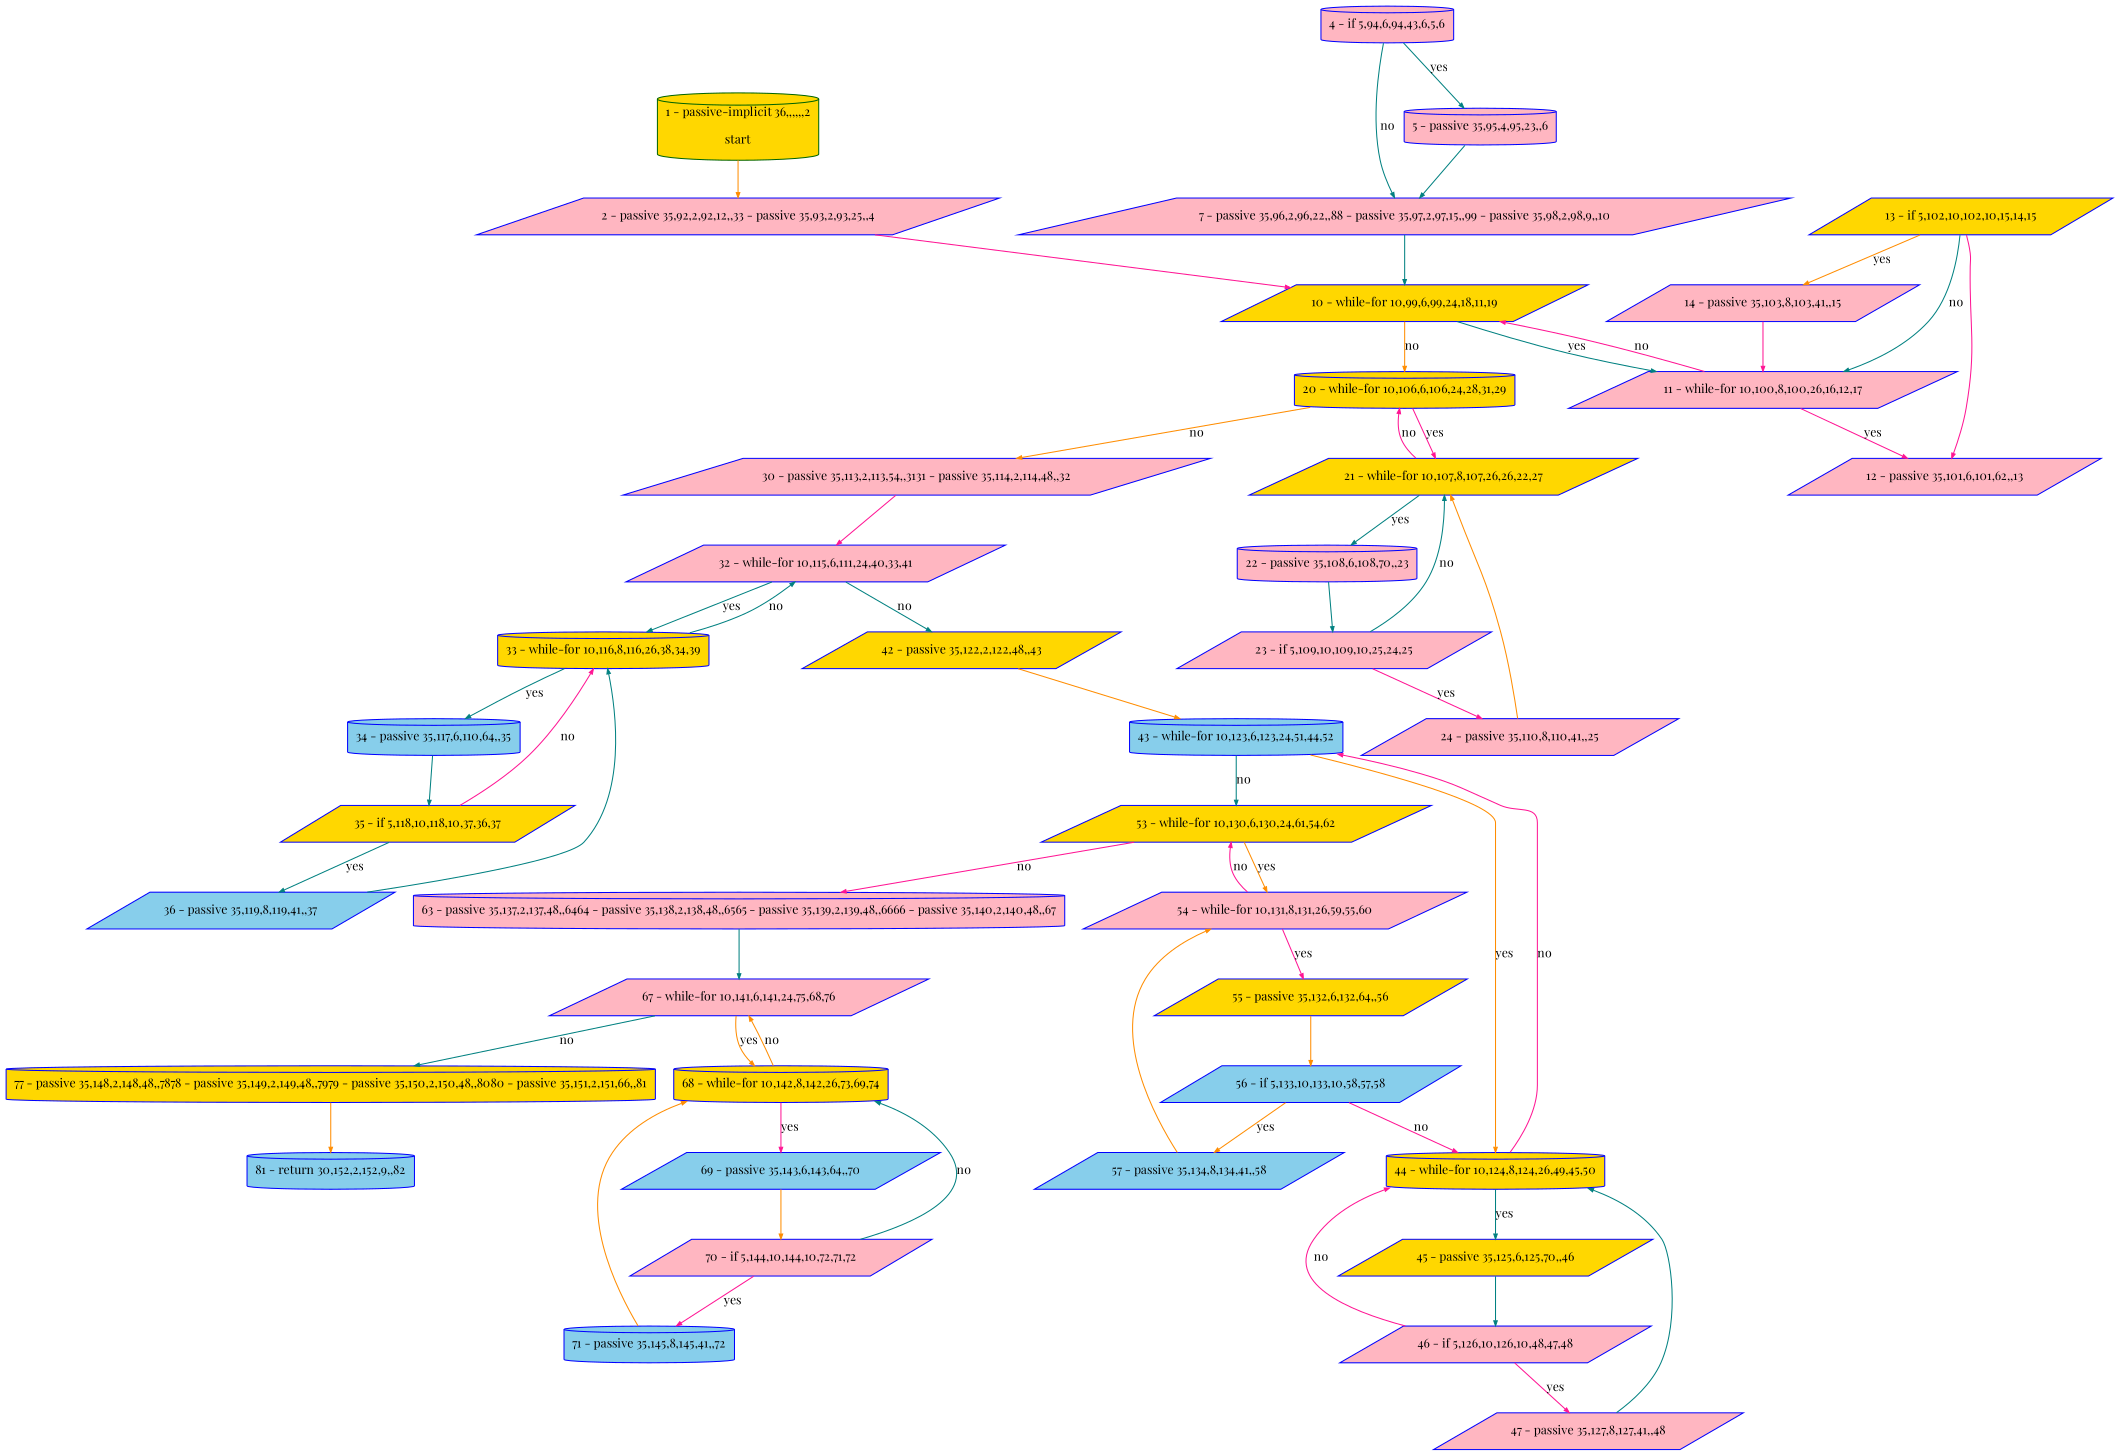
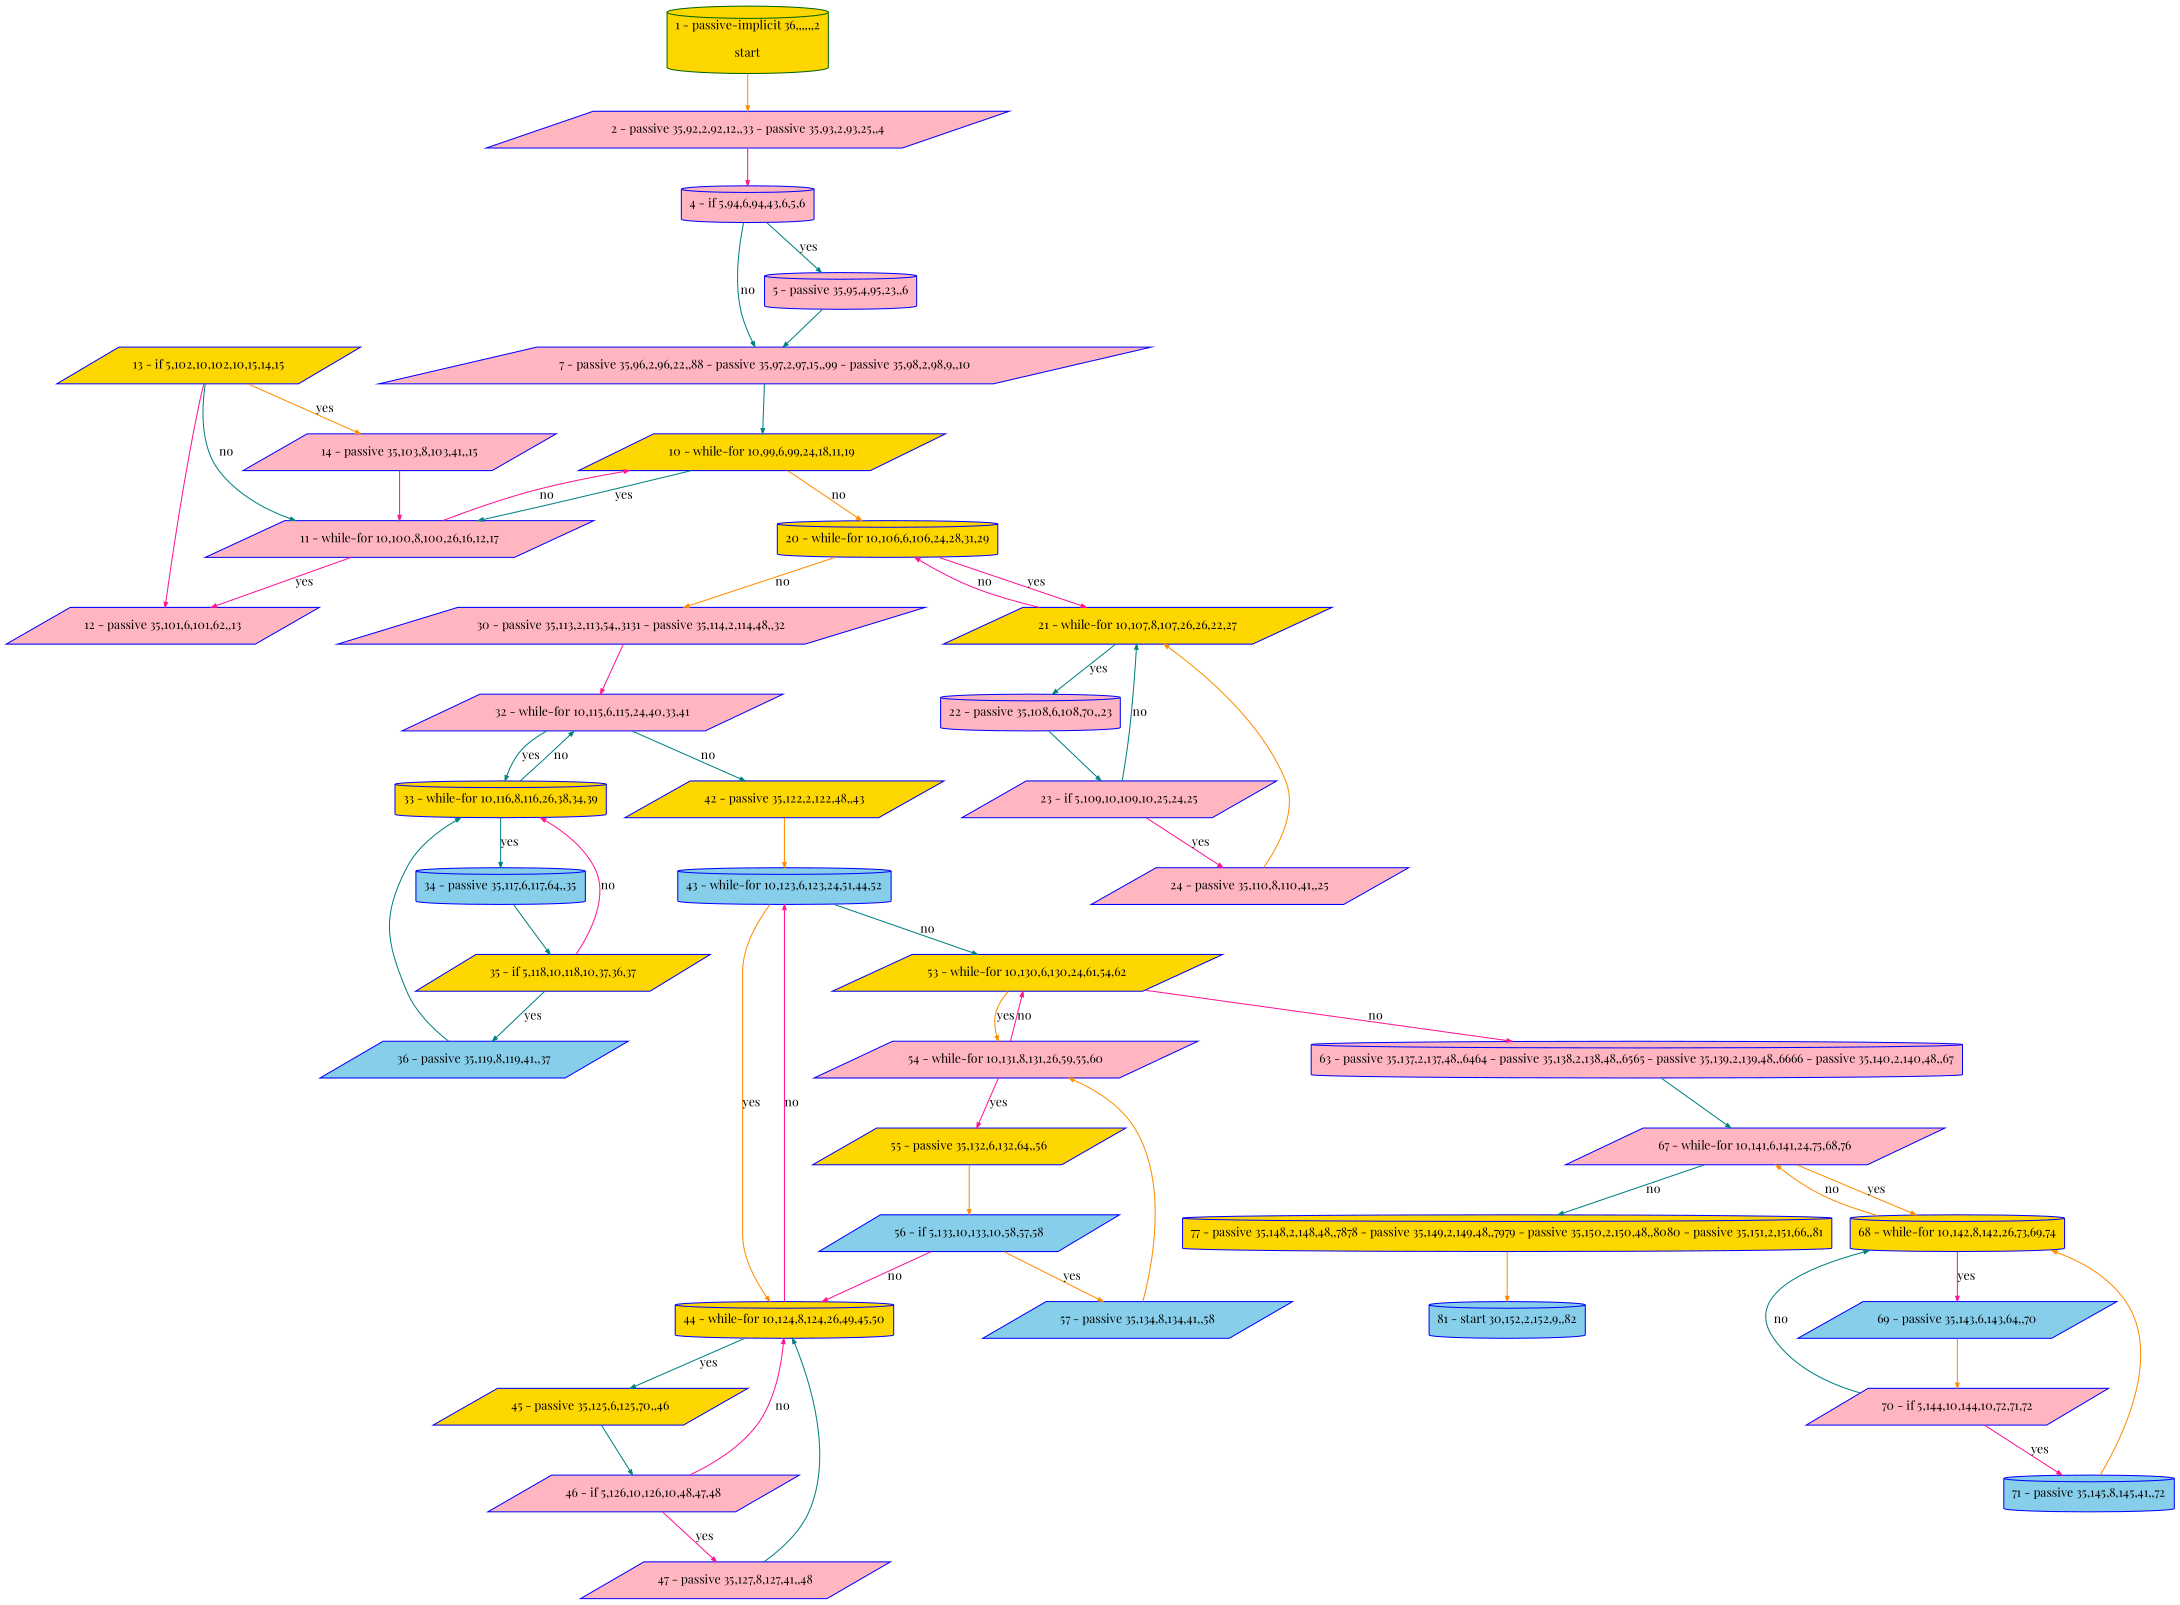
(1080, 261) -> (748, 164)
(816, 564) -> (593, 713)
(434, 737) -> (501, 886)
(331, 1171) -> (1507, 1320)
